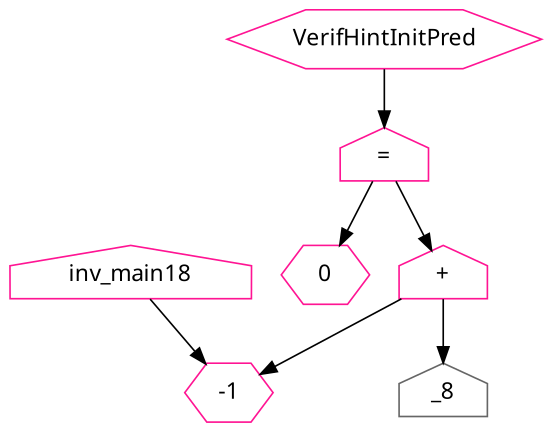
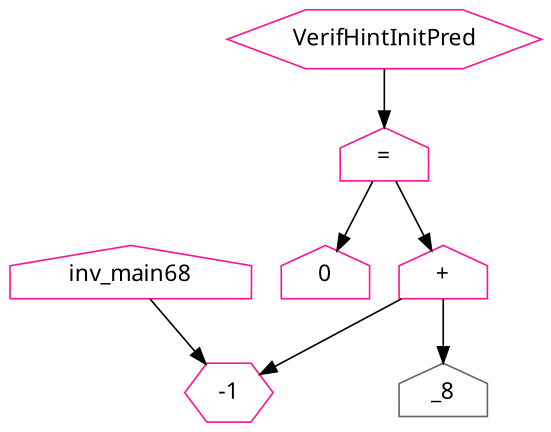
(131, 275) -> (131, 275)
(325, 275) -> (325, 275)
